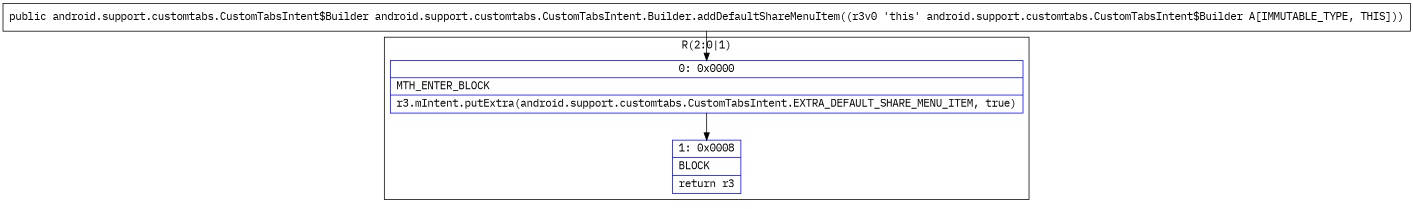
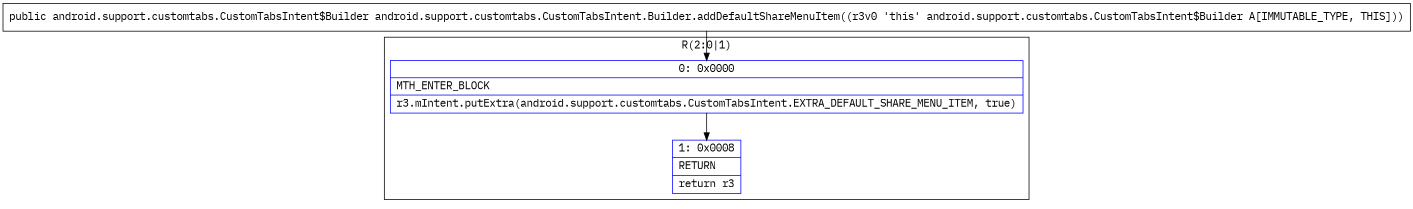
(694, 166) -> (697, 166)
